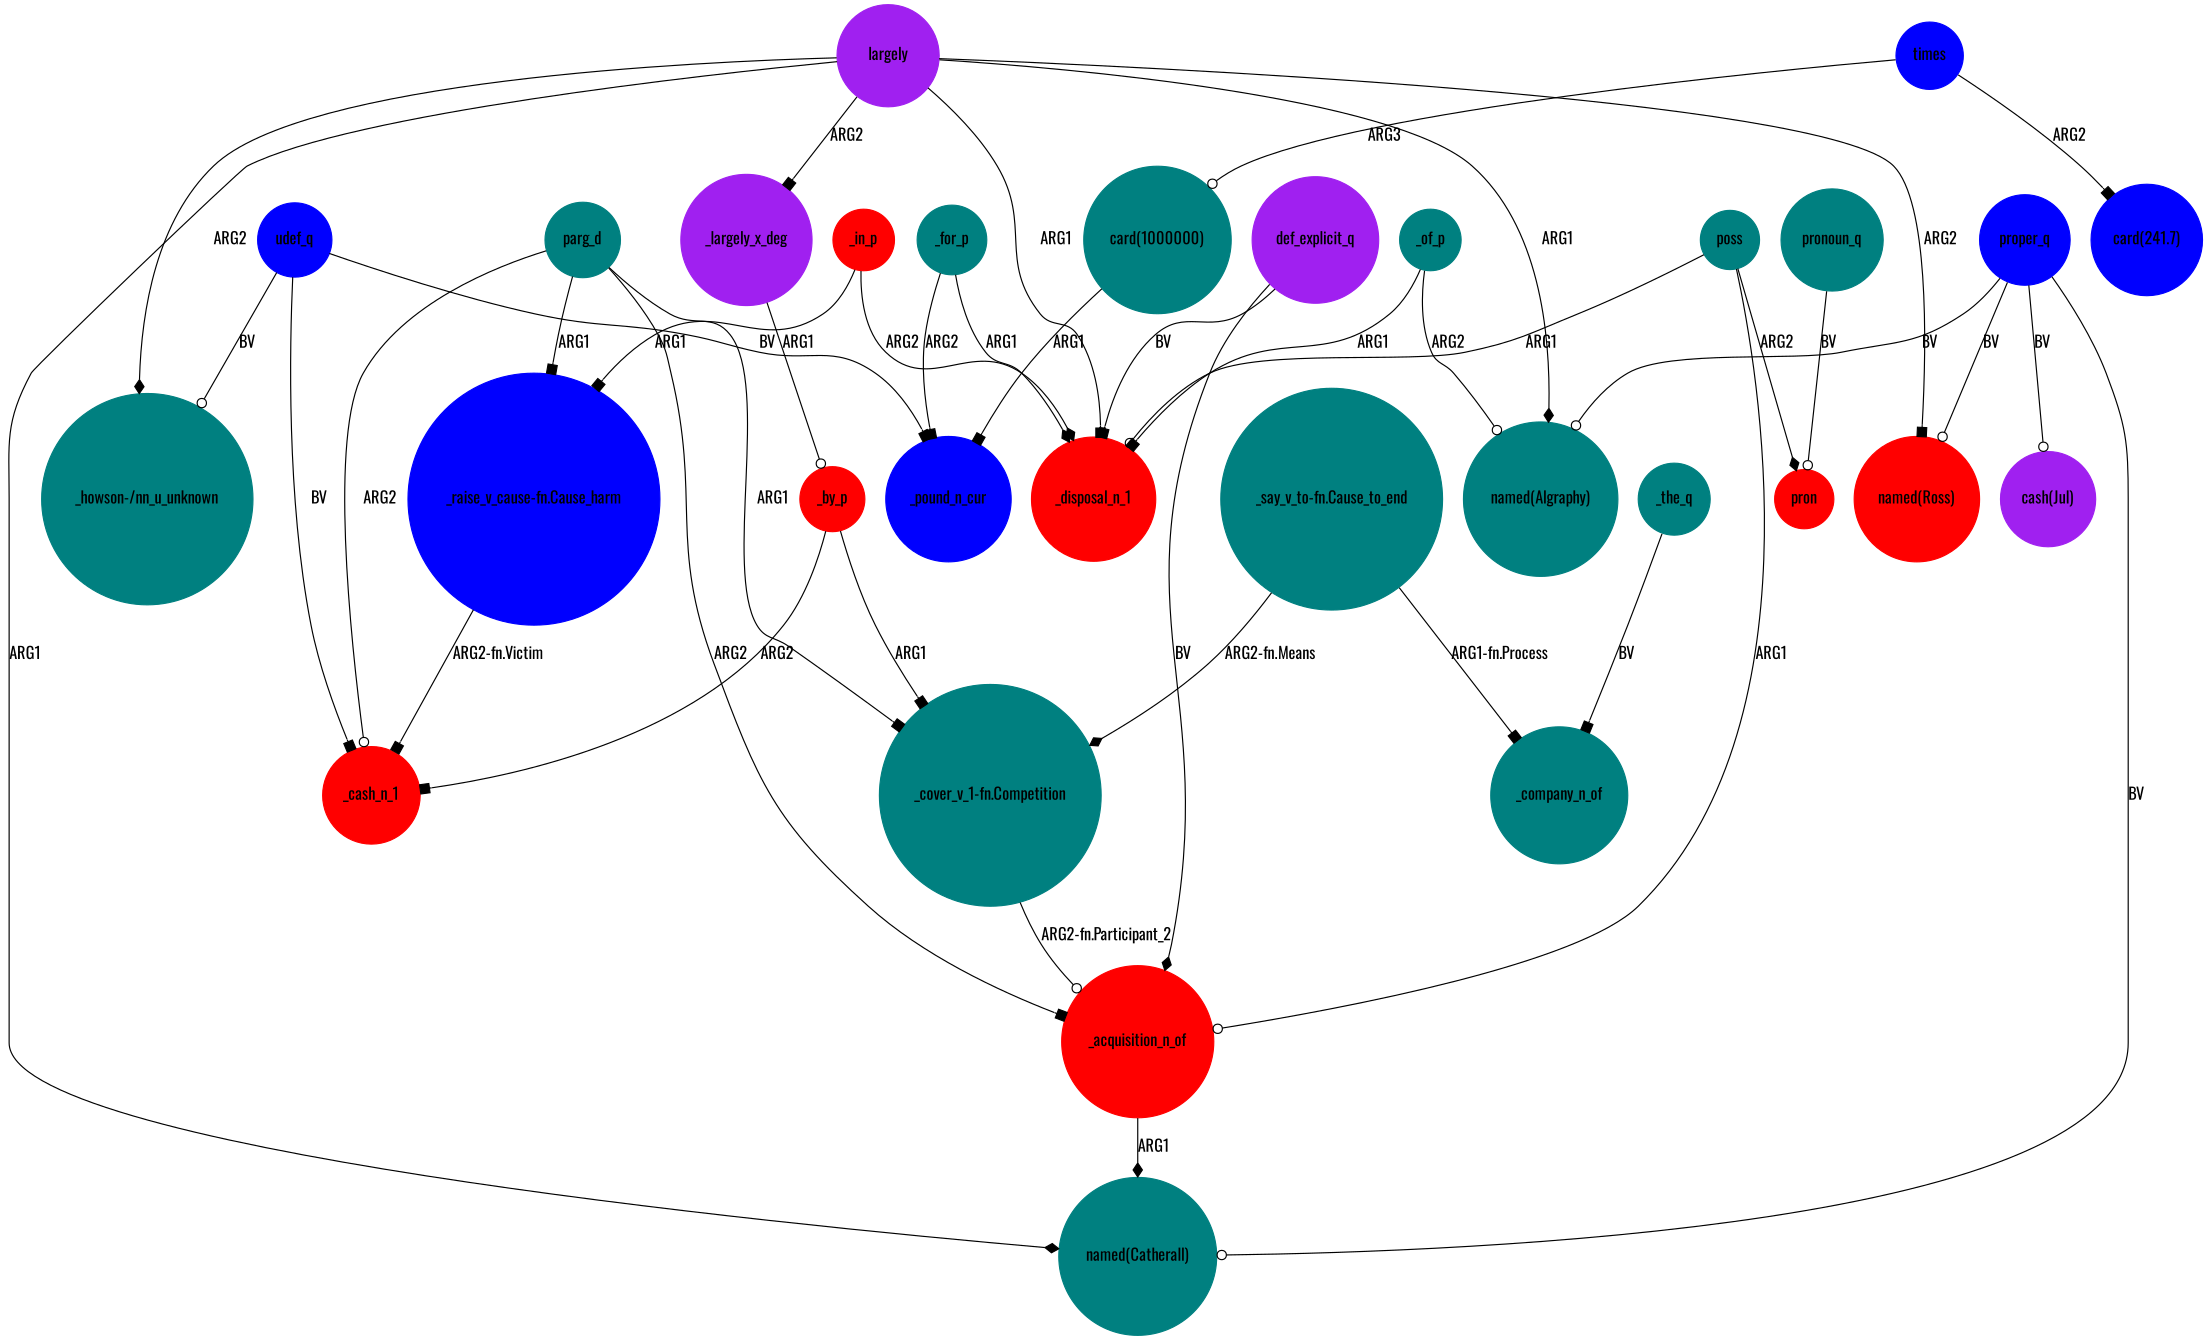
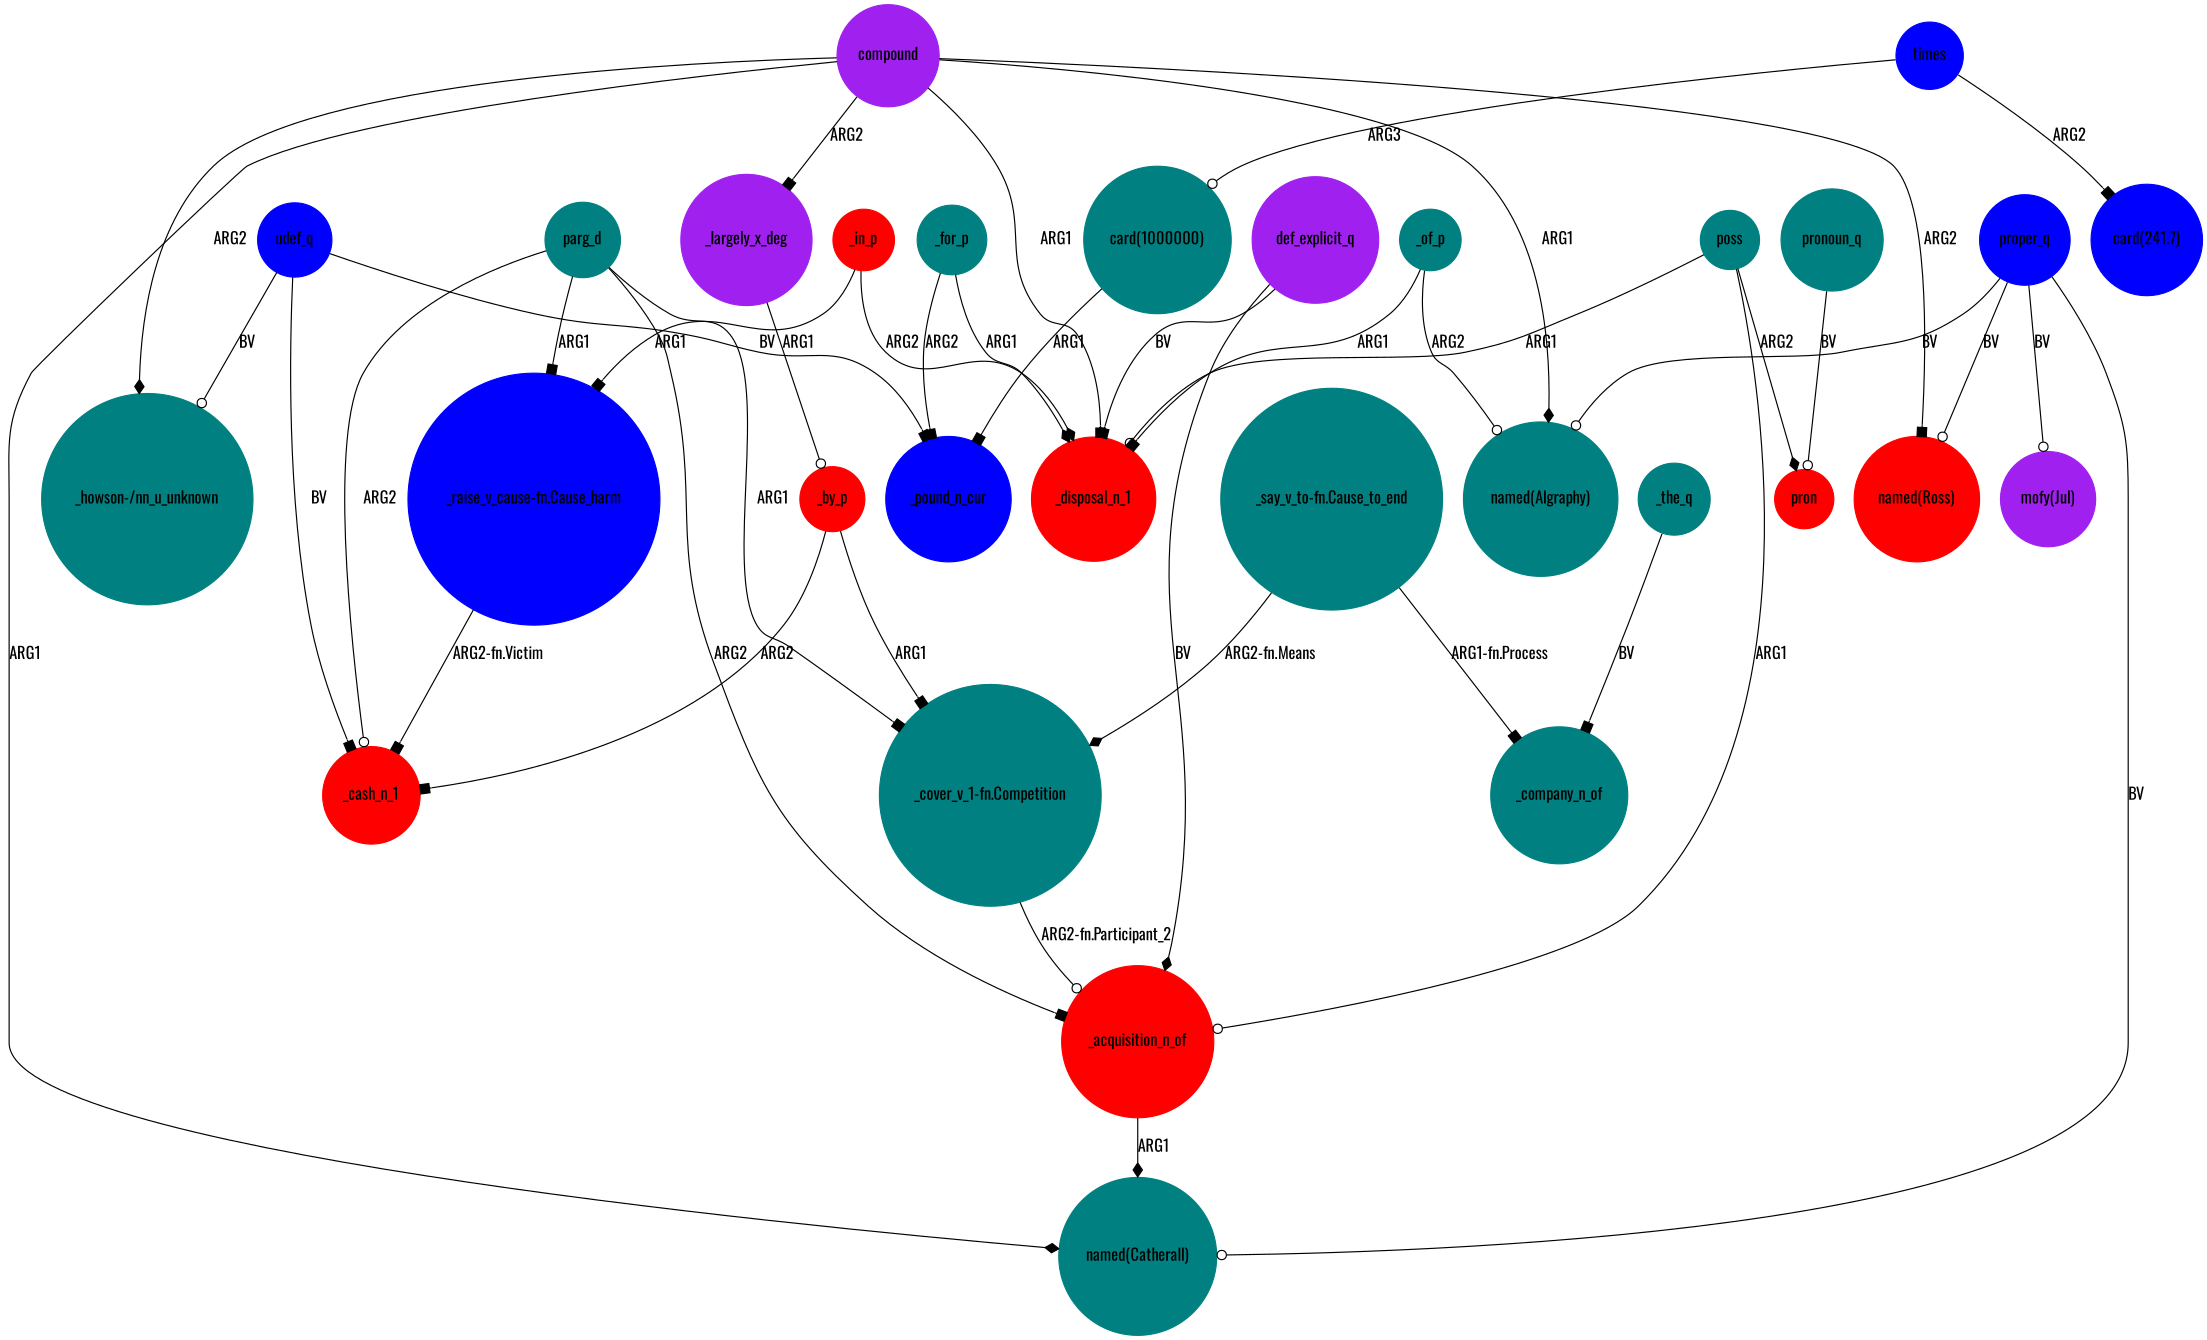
(888, 56) -> (888, 56)
(2048, 499) -> (2048, 499)
